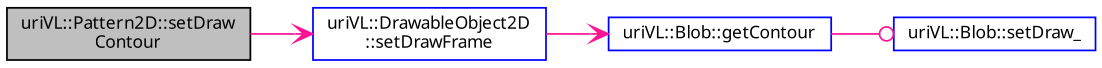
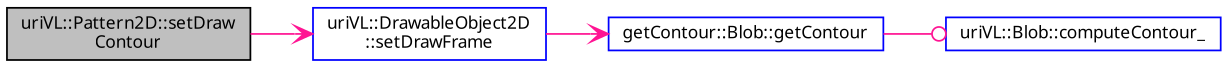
(720, 34) -> (746, 34)
(995, 34) -> (1083, 34)
